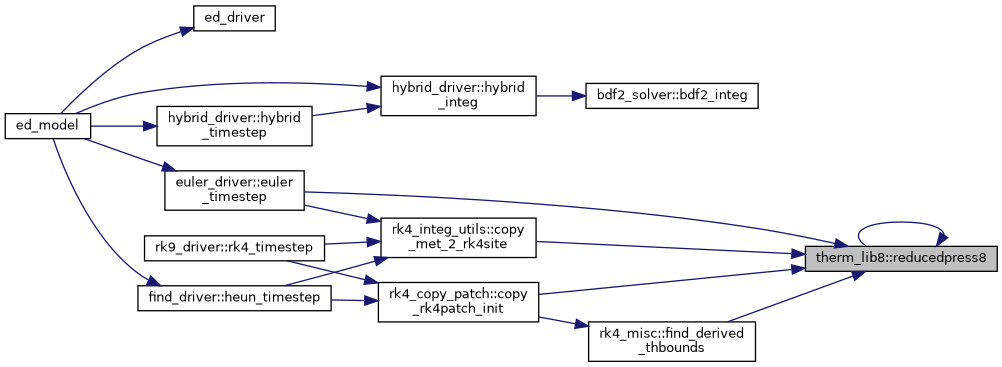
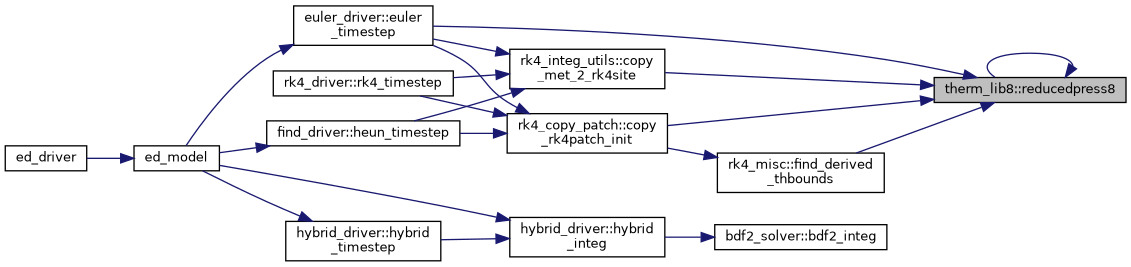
(115, 65) -> (104, 158)
none -> (472, 68)
(235, 248) -> (363, 83)
